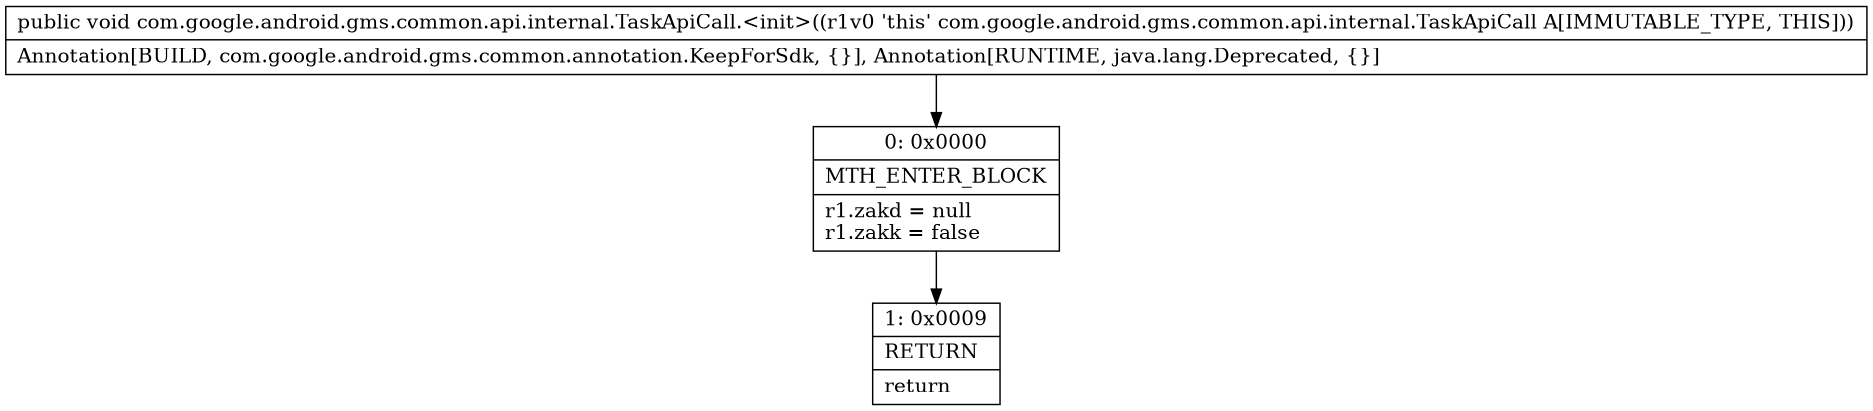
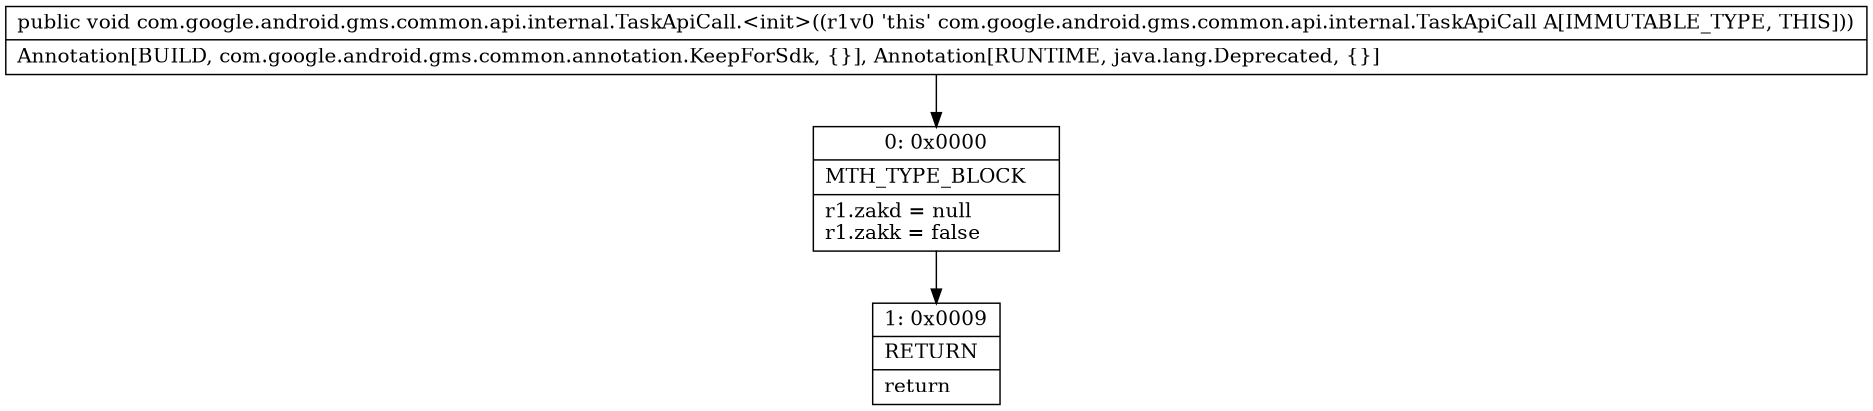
(936, 177) -> (925, 177)
